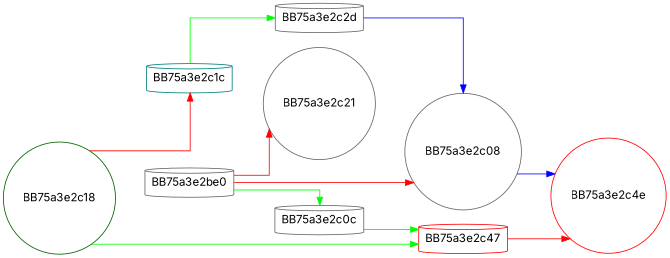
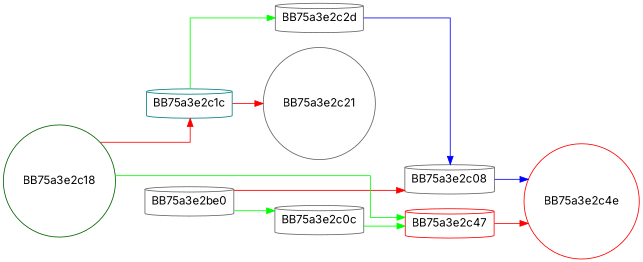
(463, 152) -> (450, 179)
(269, 174) -> (244, 104)
